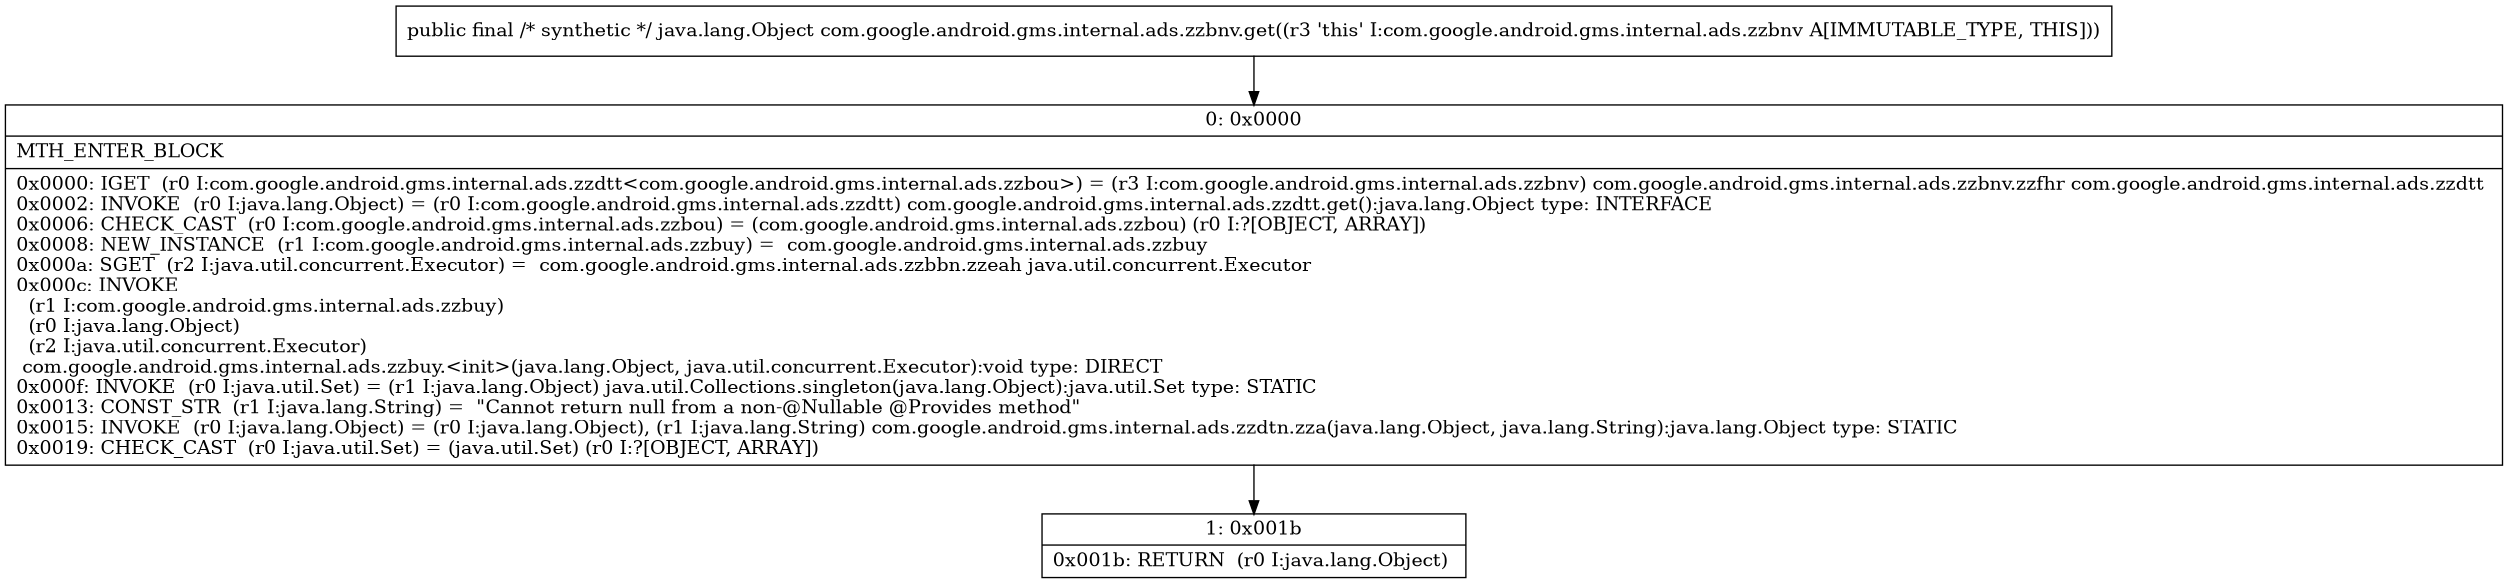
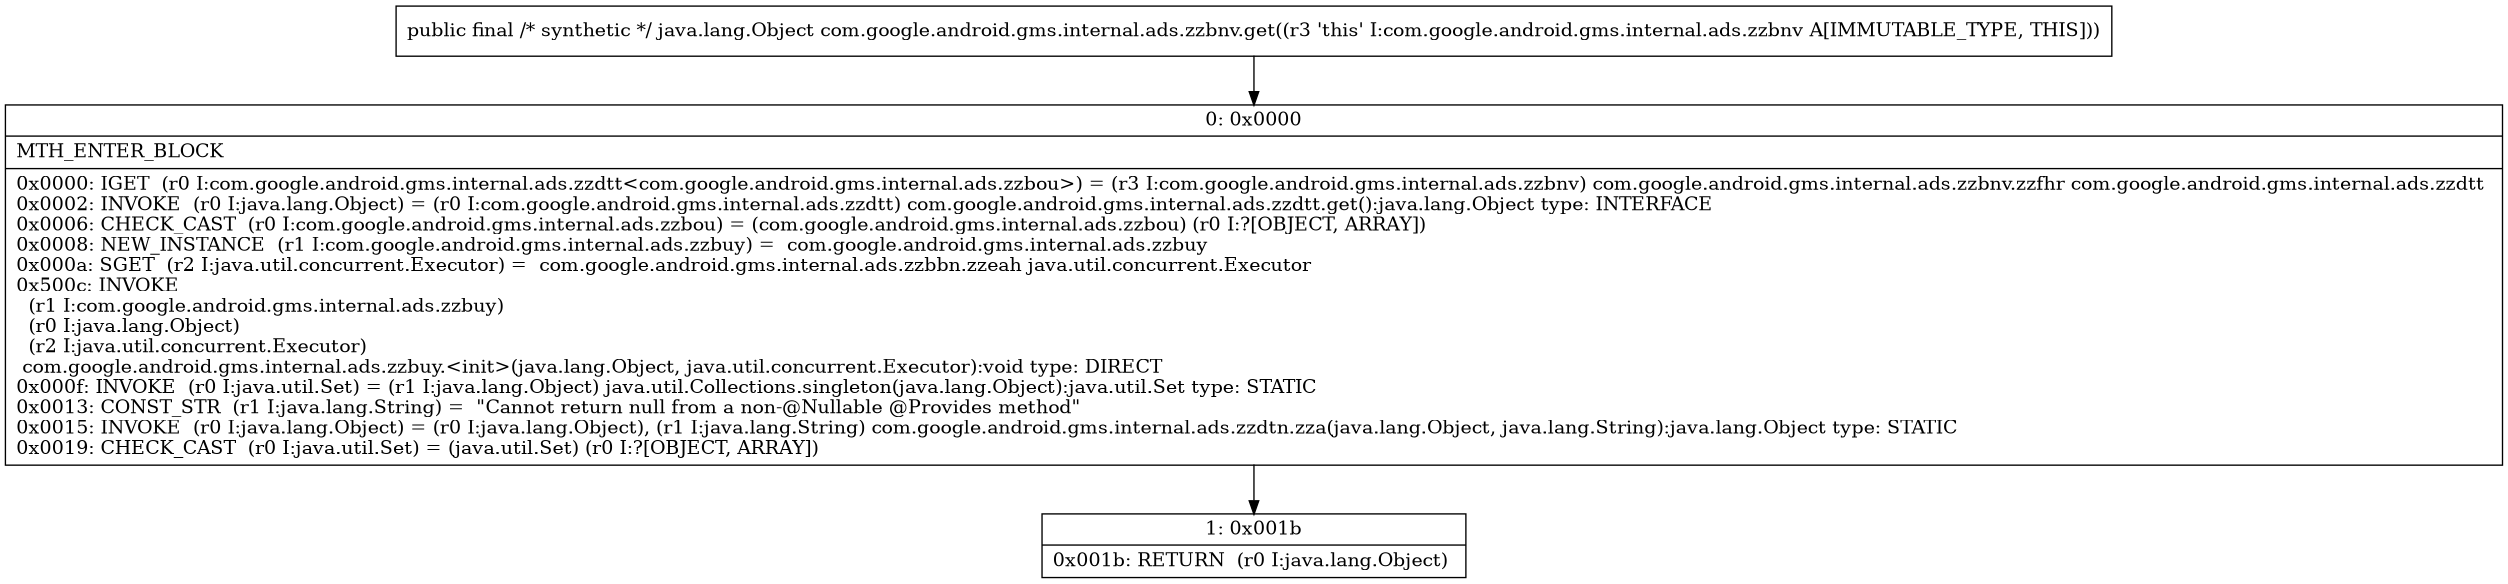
(104, 286) -> (104, 286)
